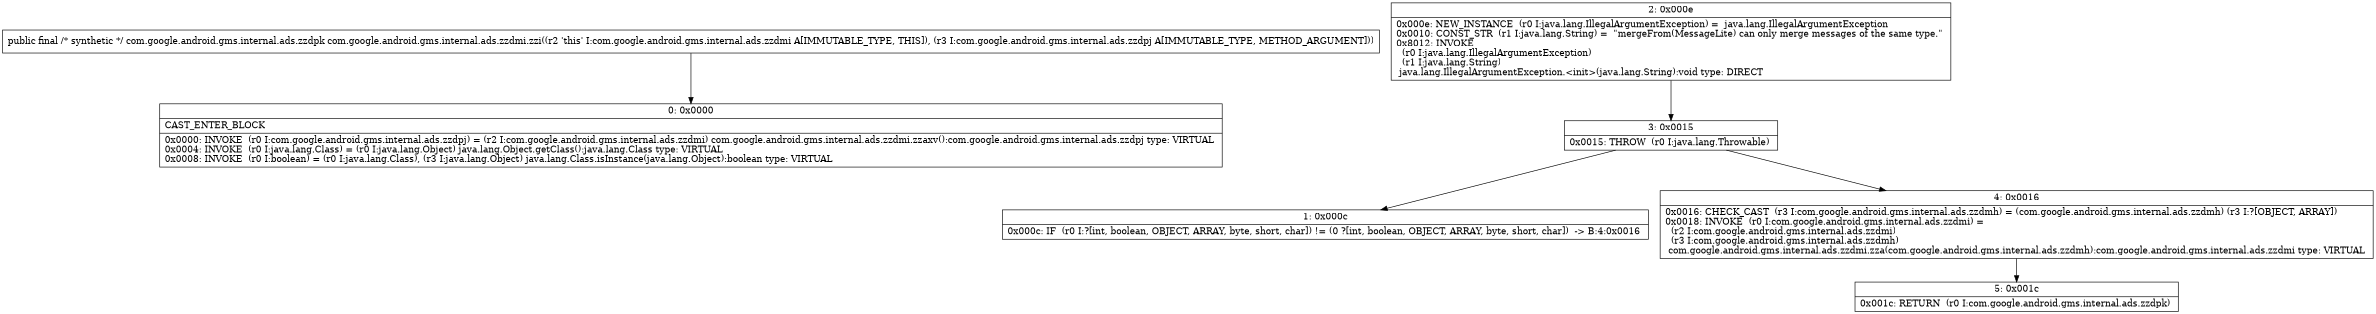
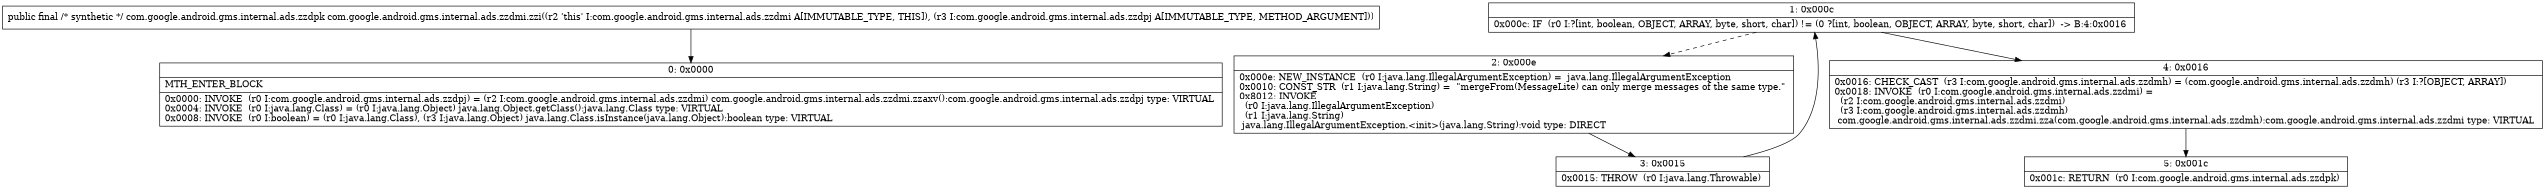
none -> (1713, 43)
(215, 126) -> (214, 85)
(1803, 170) -> (1948, 46)
